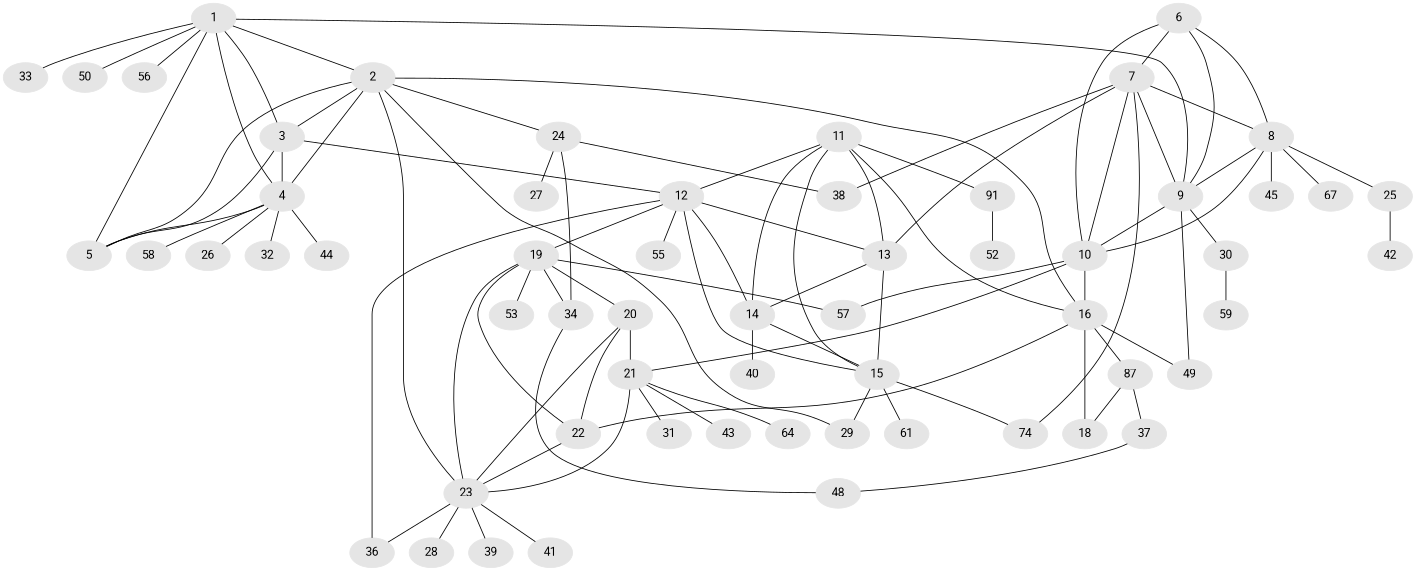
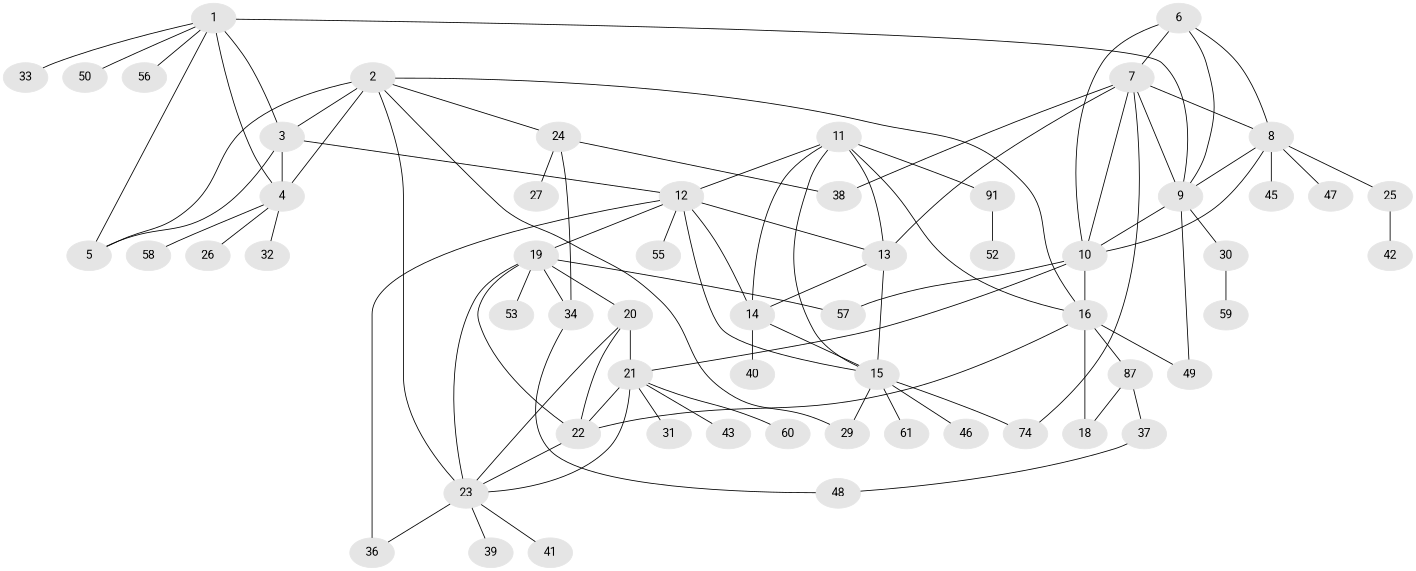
(293, 48) -> none
(1331, 196) -> (1331, 196)
(213, 220) -> none
(327, 256) -> none
none -> (604, 404)
(788, 434) -> (788, 434)
none -> (966, 434)
(431, 553) -> none
